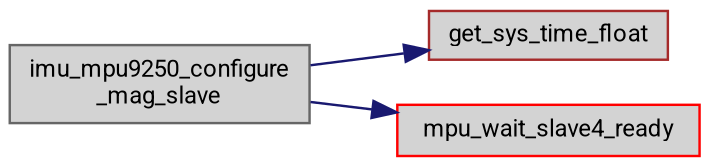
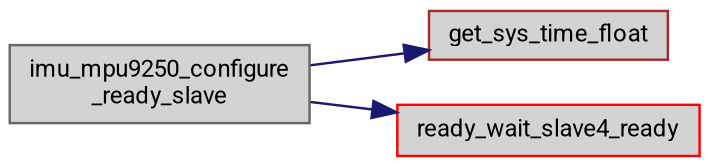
(160, 84) -> (160, 84)
(548, 130) -> (548, 130)
